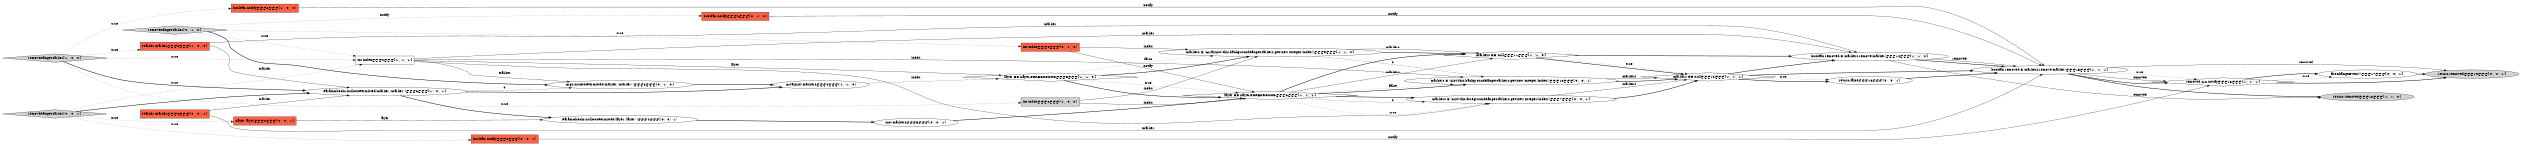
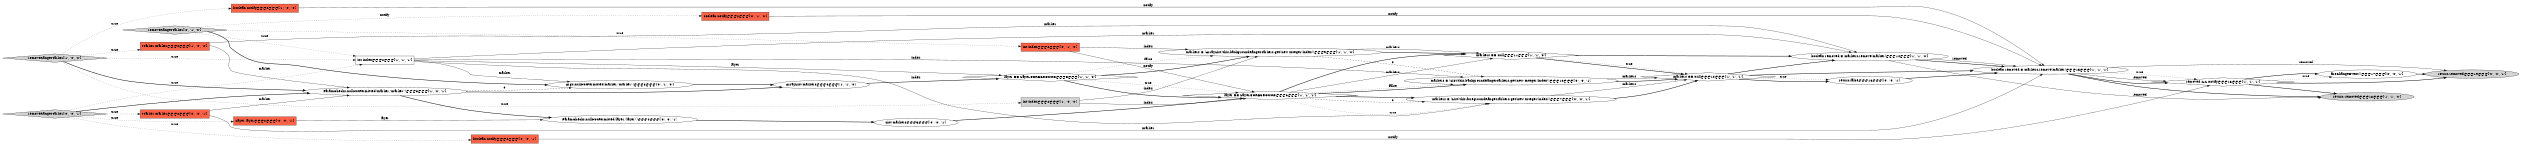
(931, 81) -> (931, 81)
none -> (2291, 89)
none -> (122, 114)
